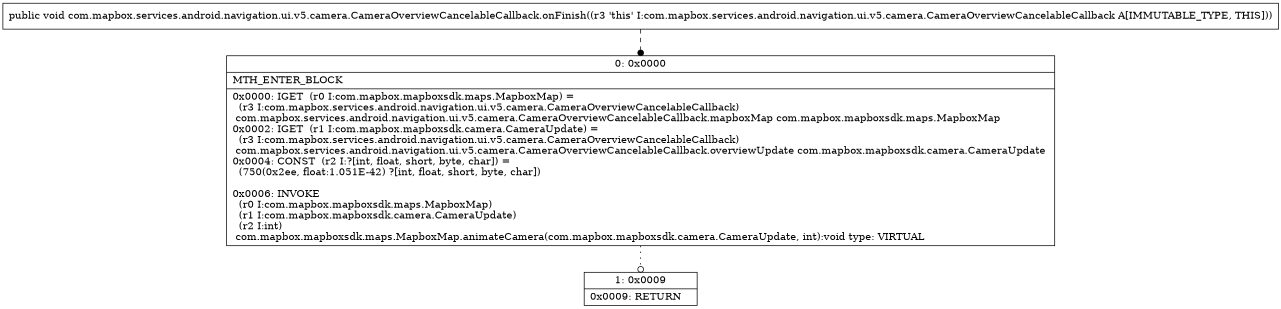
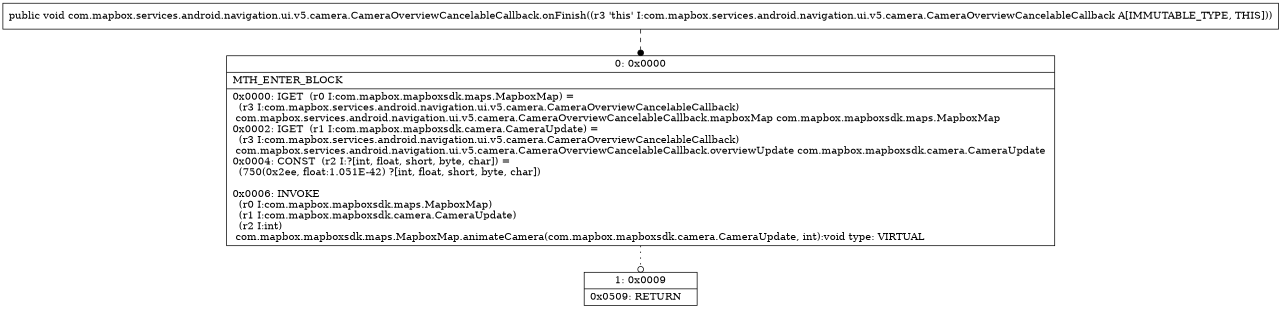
(641, 297) -> (641, 297)
